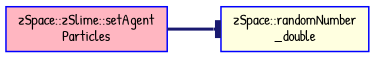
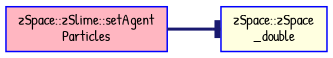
(295, 29) -> (274, 29)
